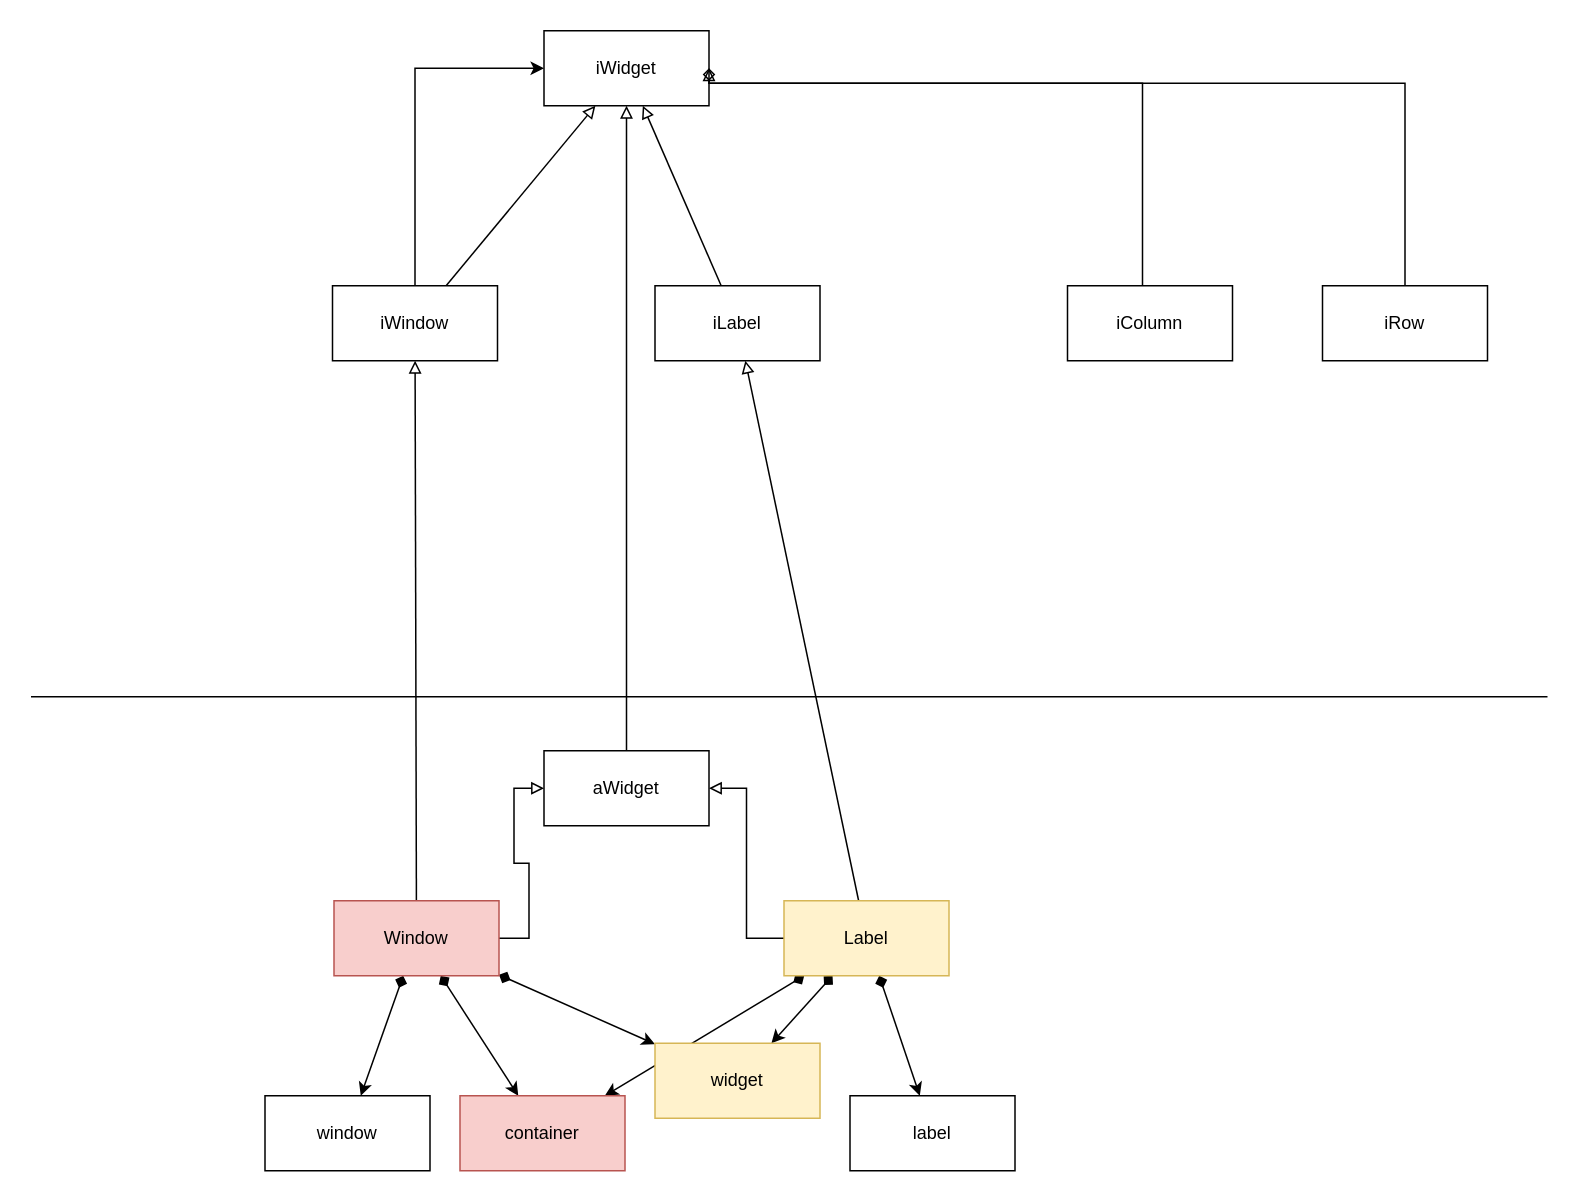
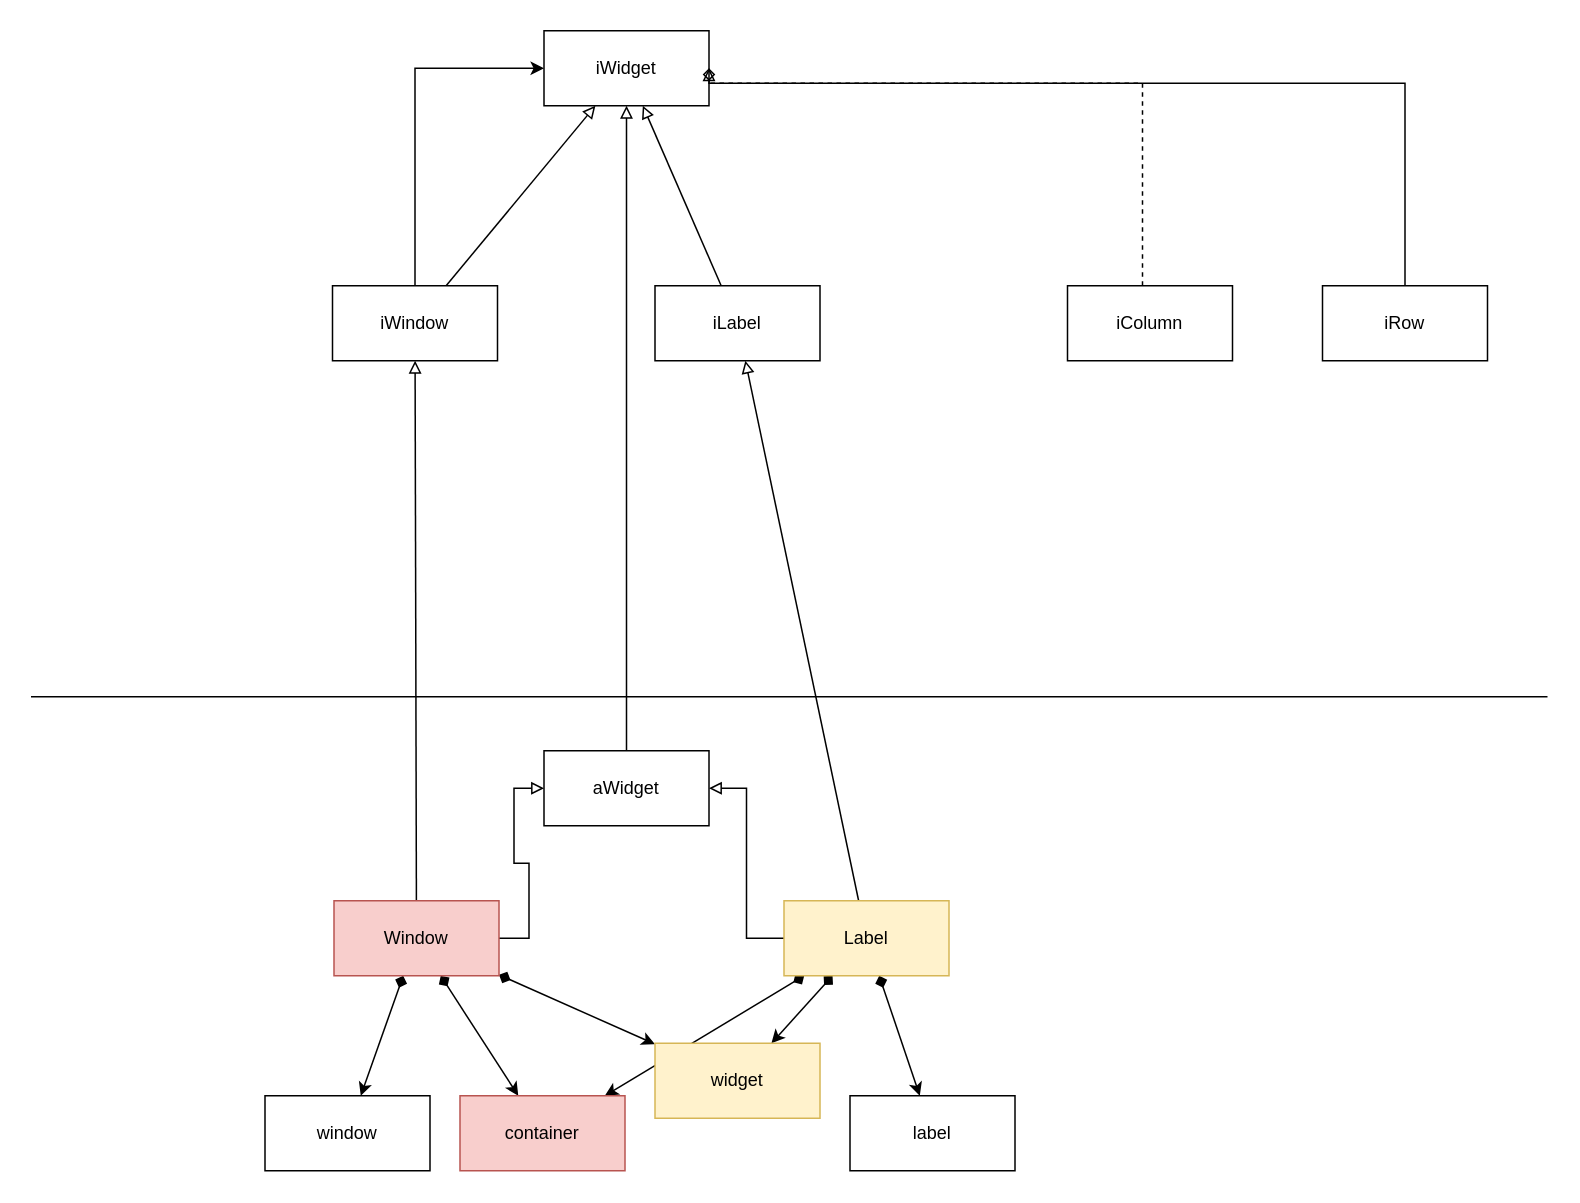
(1142, 186) -> (1142, 186)
